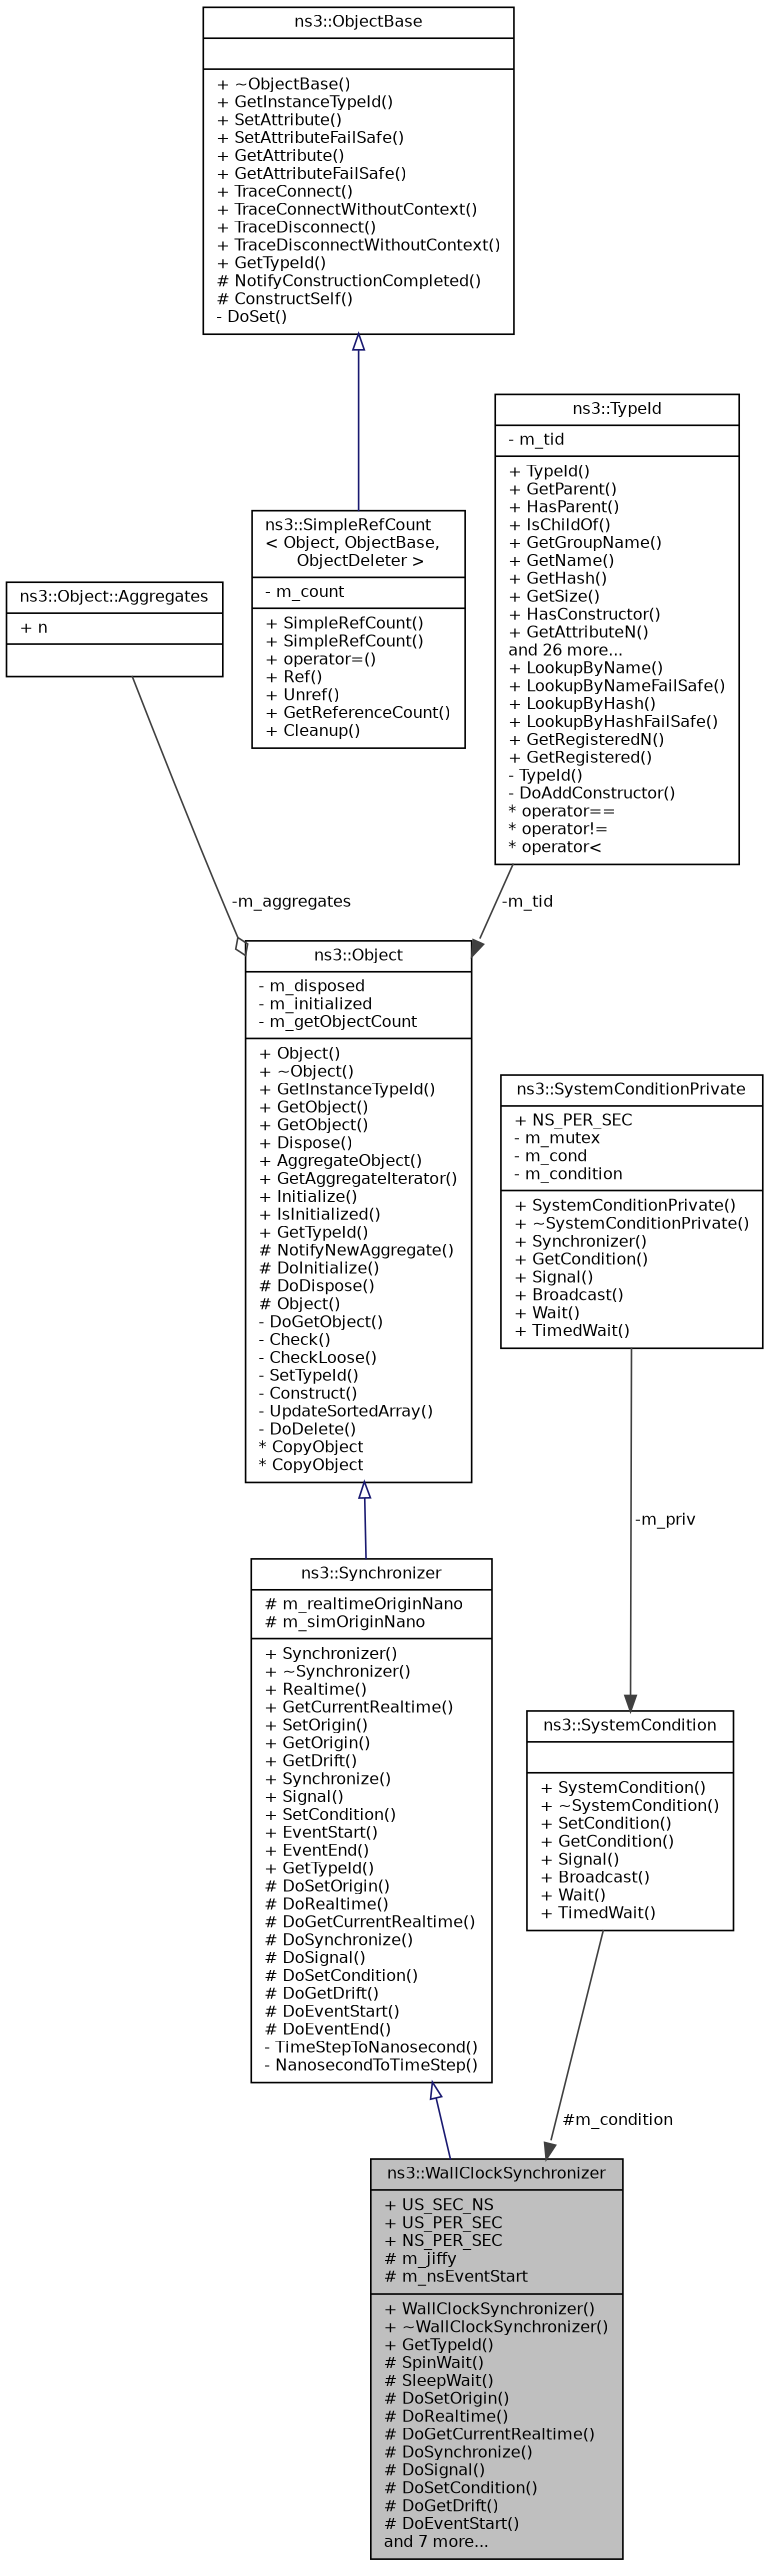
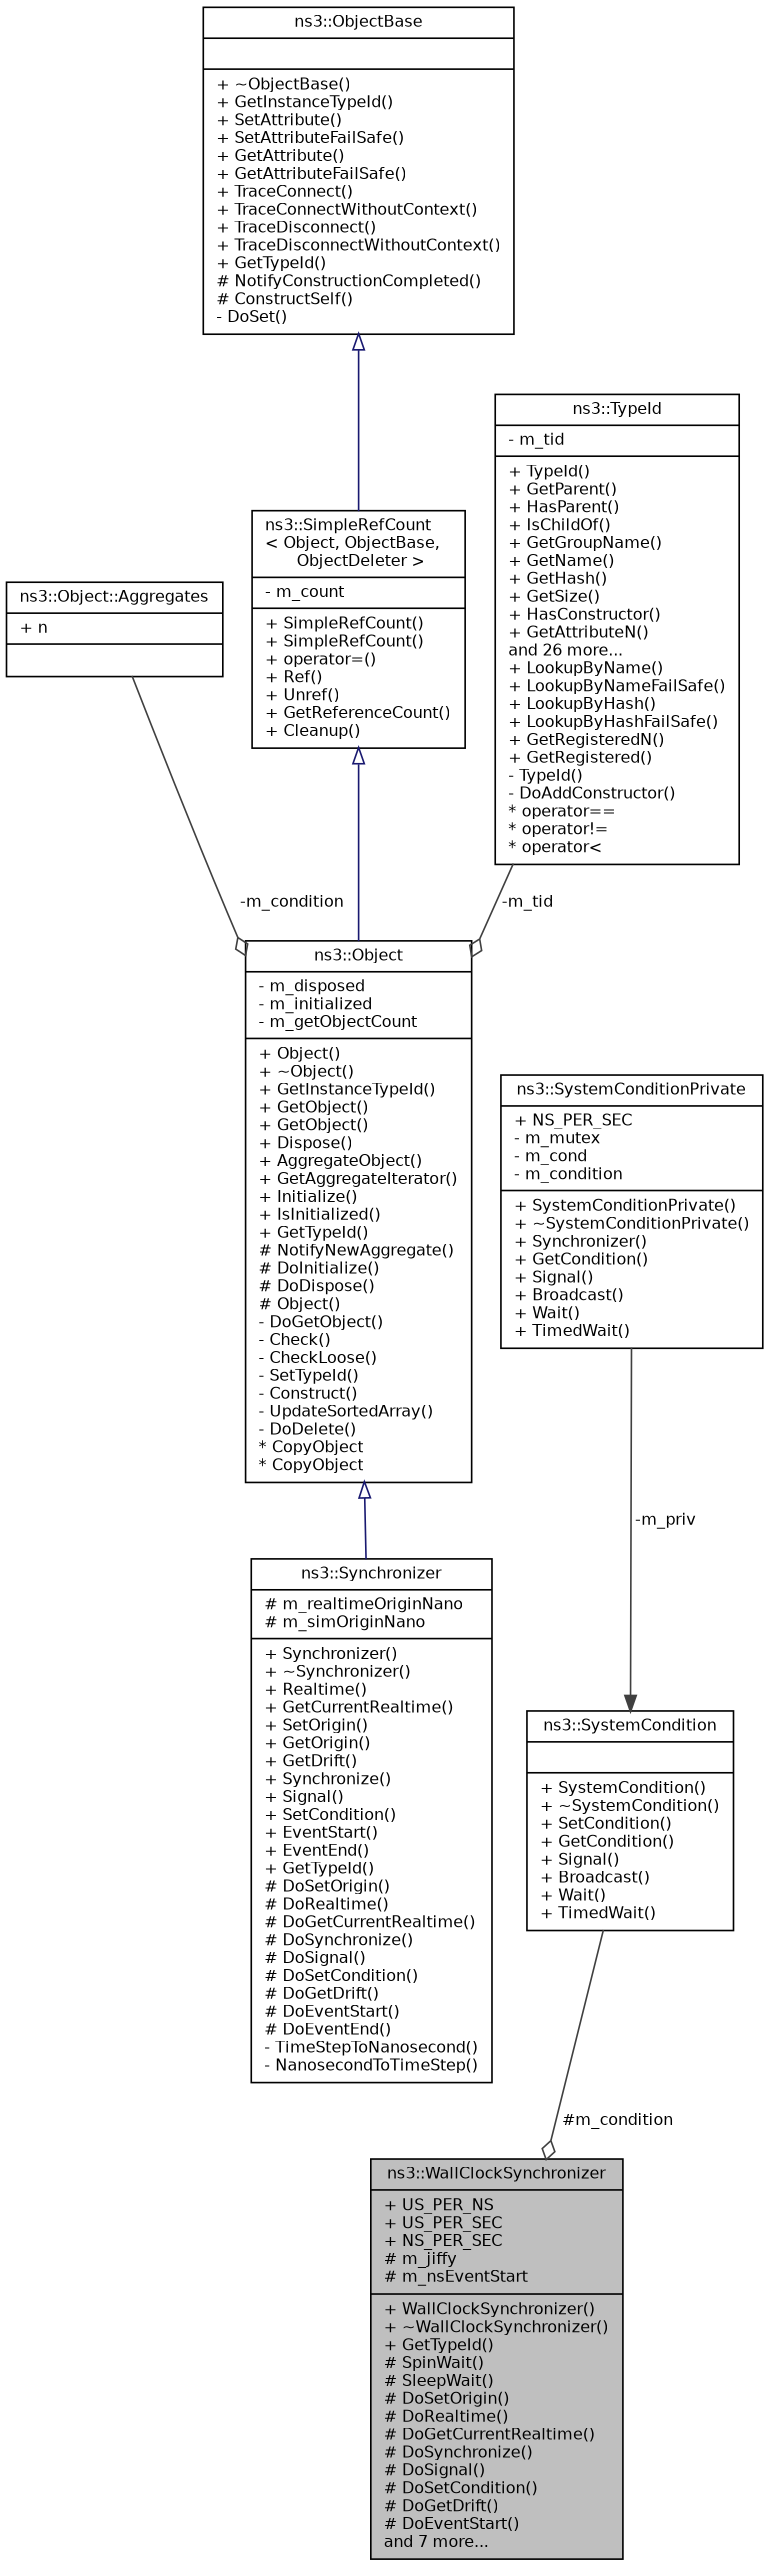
none -> (359, 853)
(497, 901) -> (497, 901)
(289, 903) -> (289, 903)
(577, 2035) -> (577, 2035)
(443, 2129) -> none
(439, 2205) -> (439, 2205)
